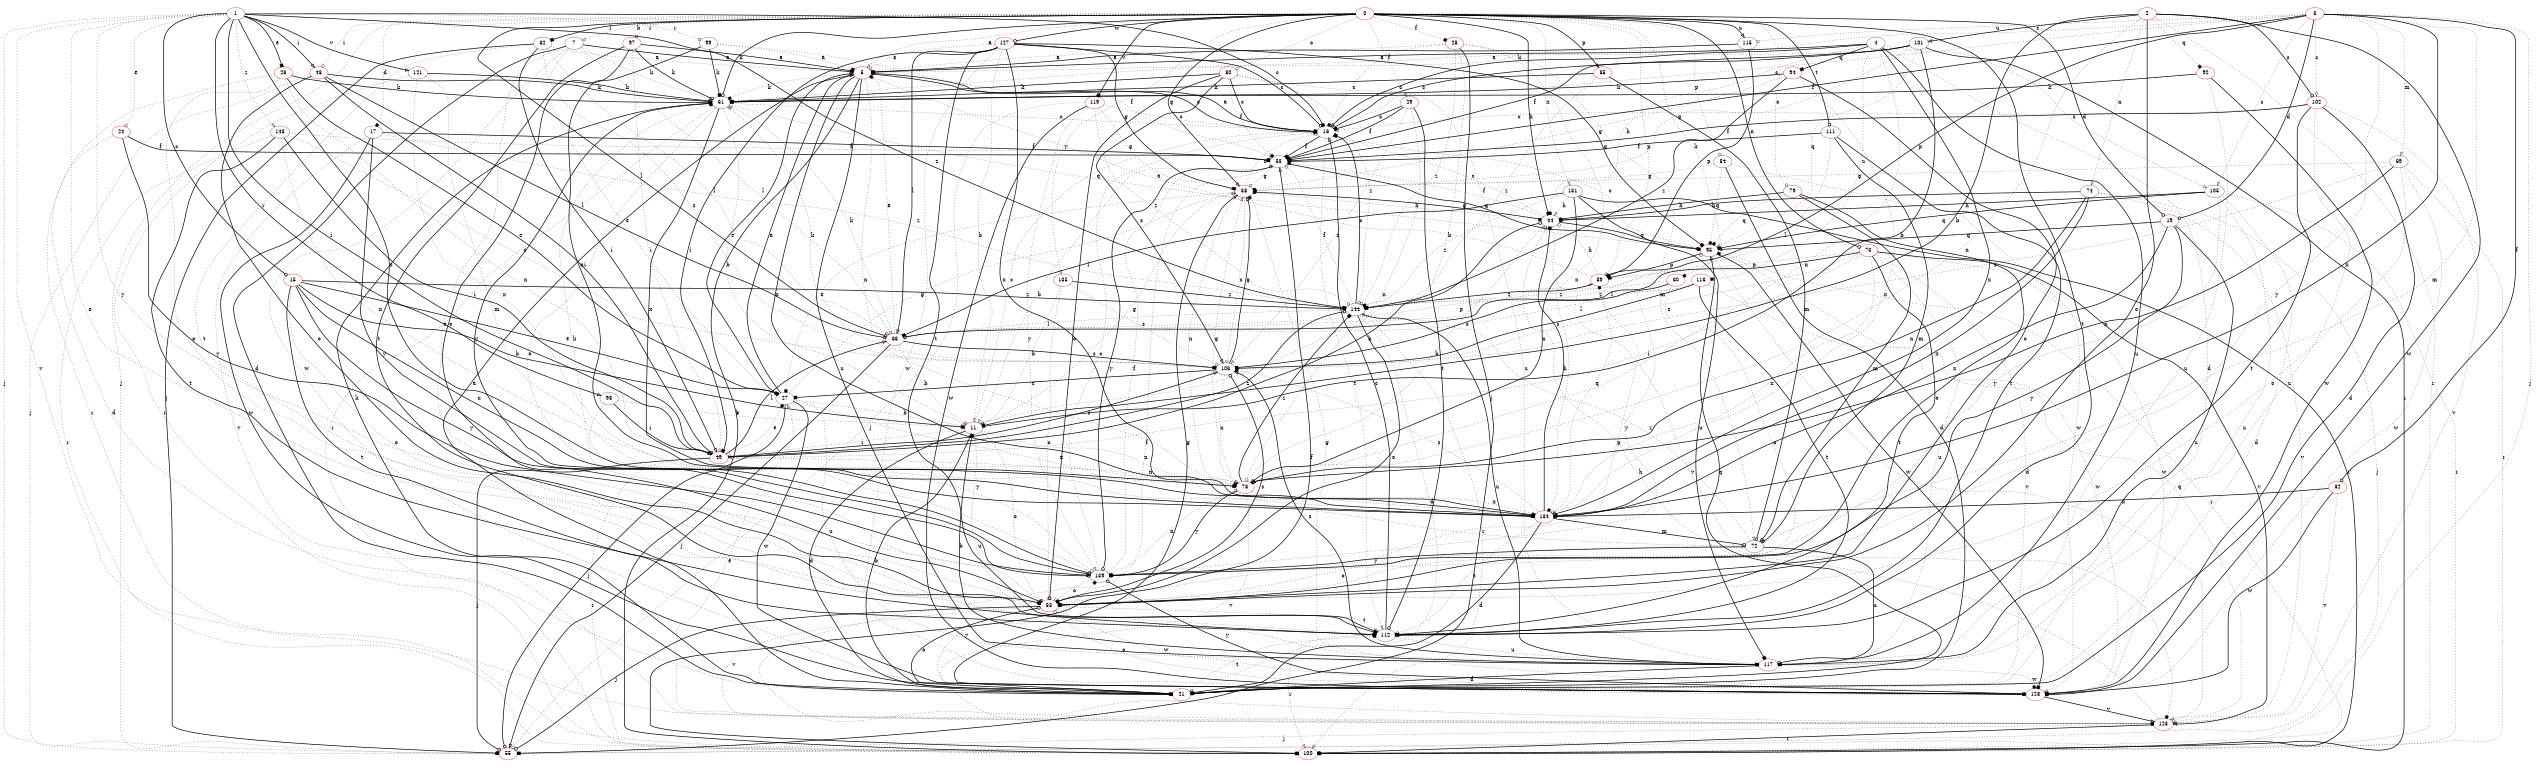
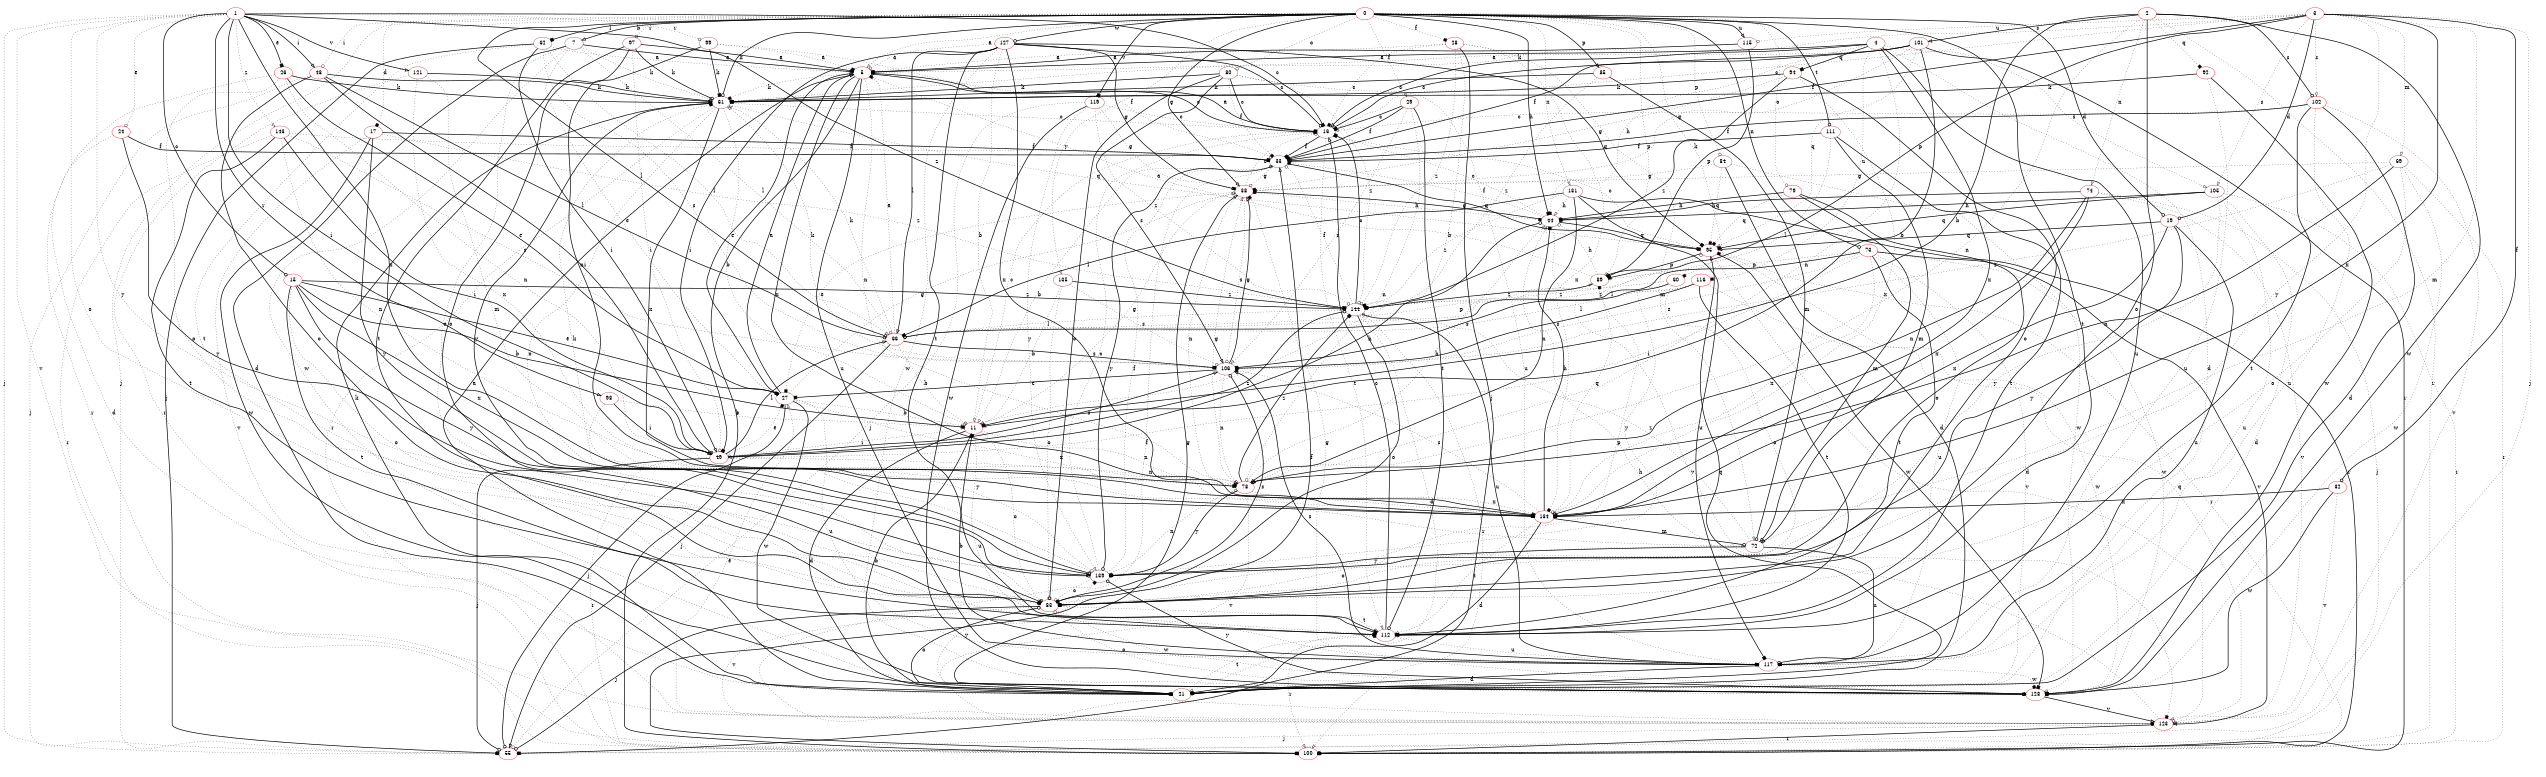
(970, 16) -> (970, 16)
(1527, 379) -> (1527, 379)
